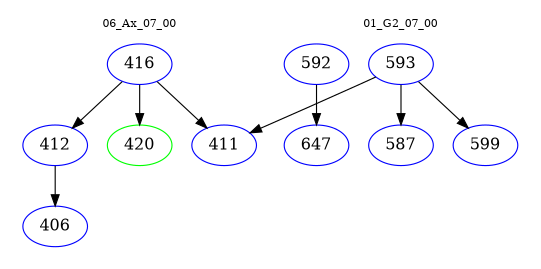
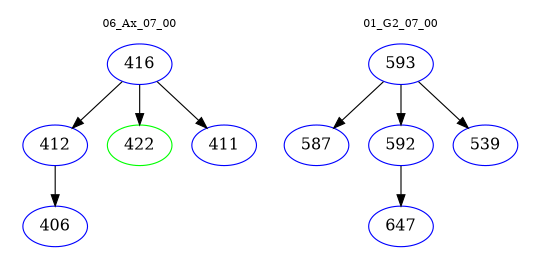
(324, 100) -> (401, 99)
(140, 145) -> (140, 145)
(485, 145) -> (485, 145)
